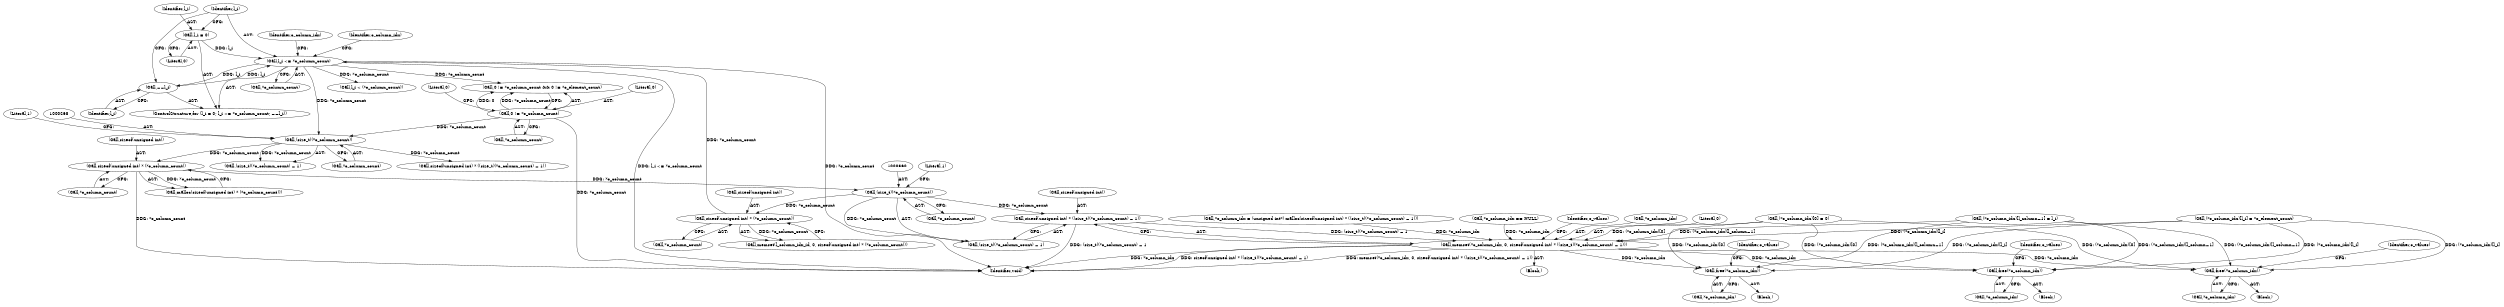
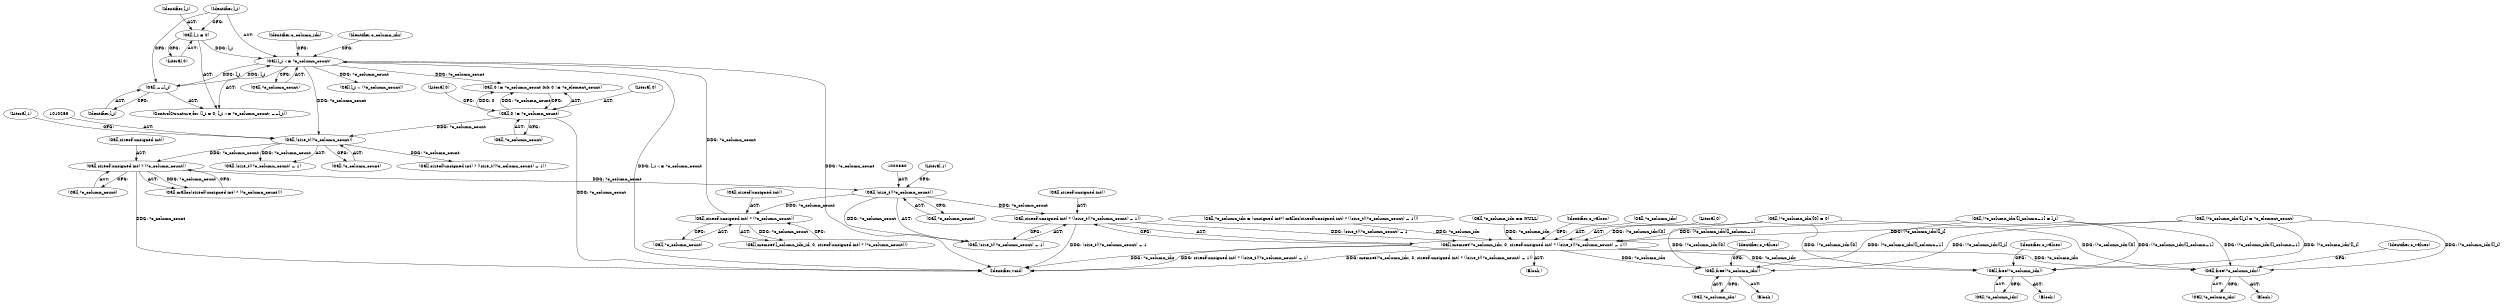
(59, 114) -> (59, 114)
